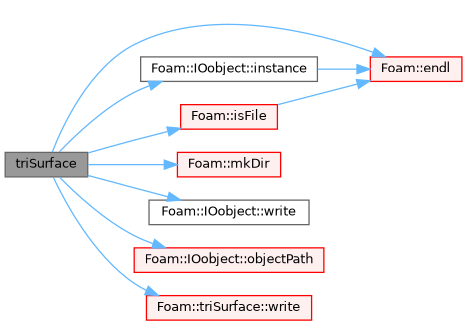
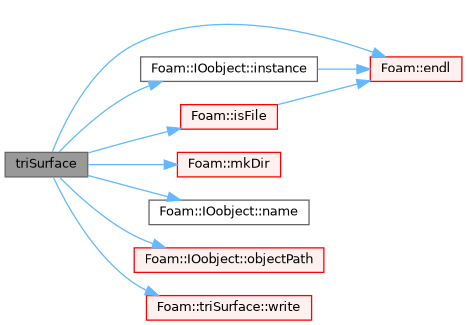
(229, 212) -> (229, 212)
